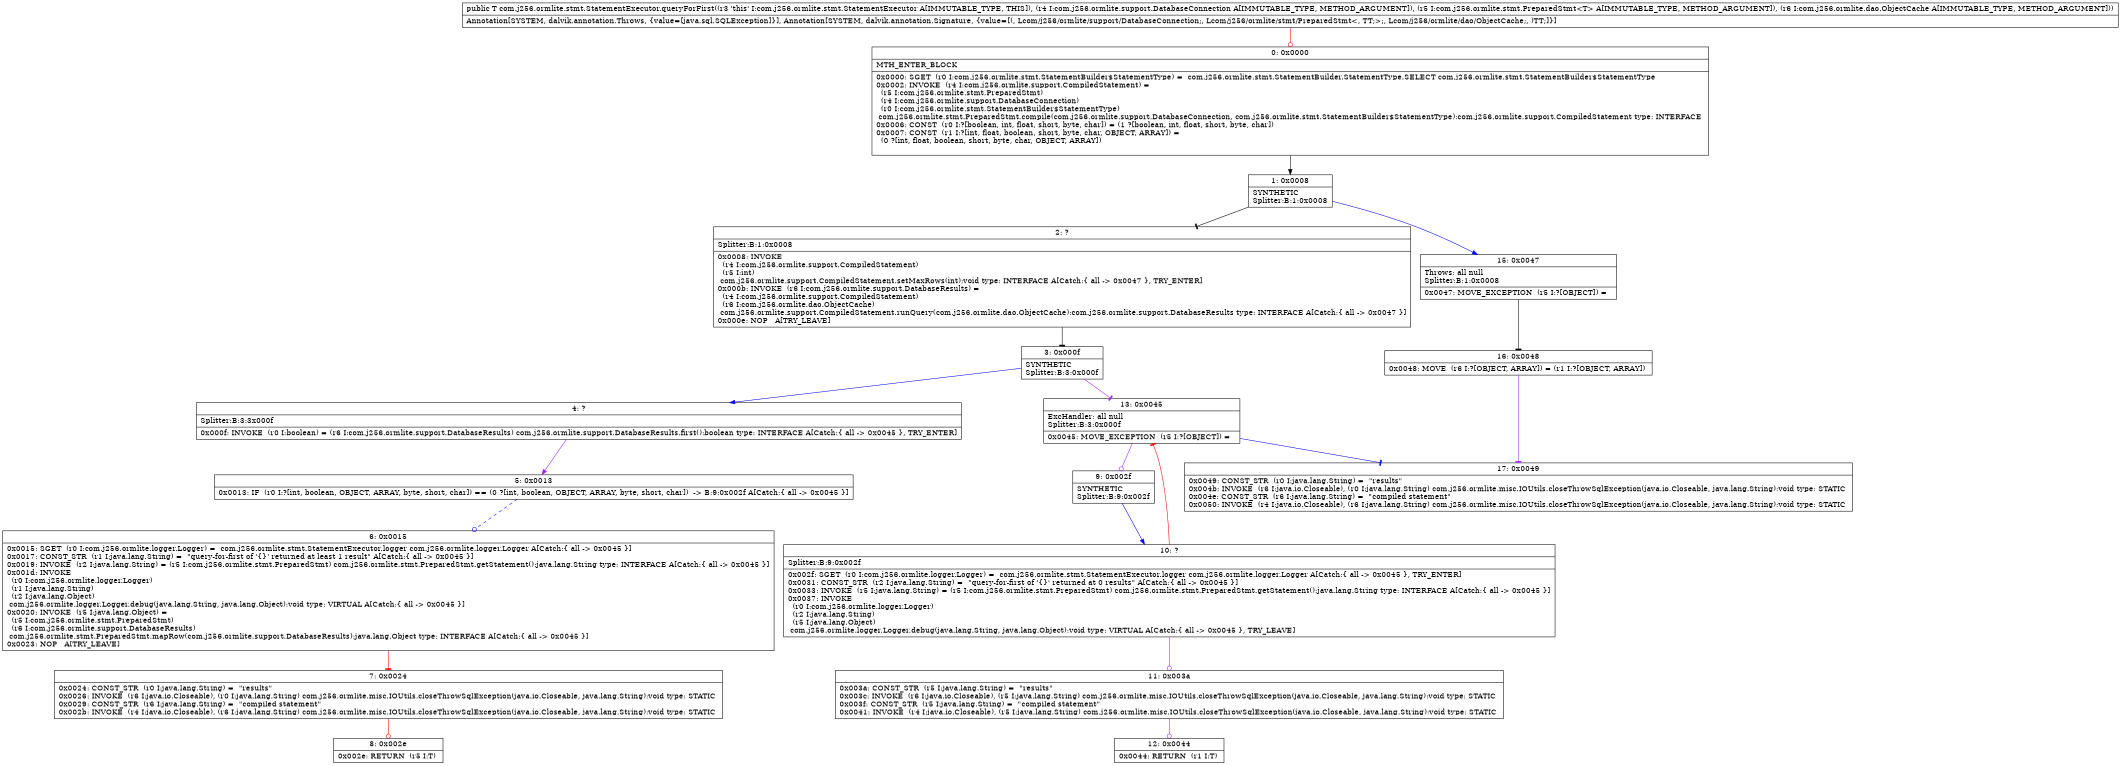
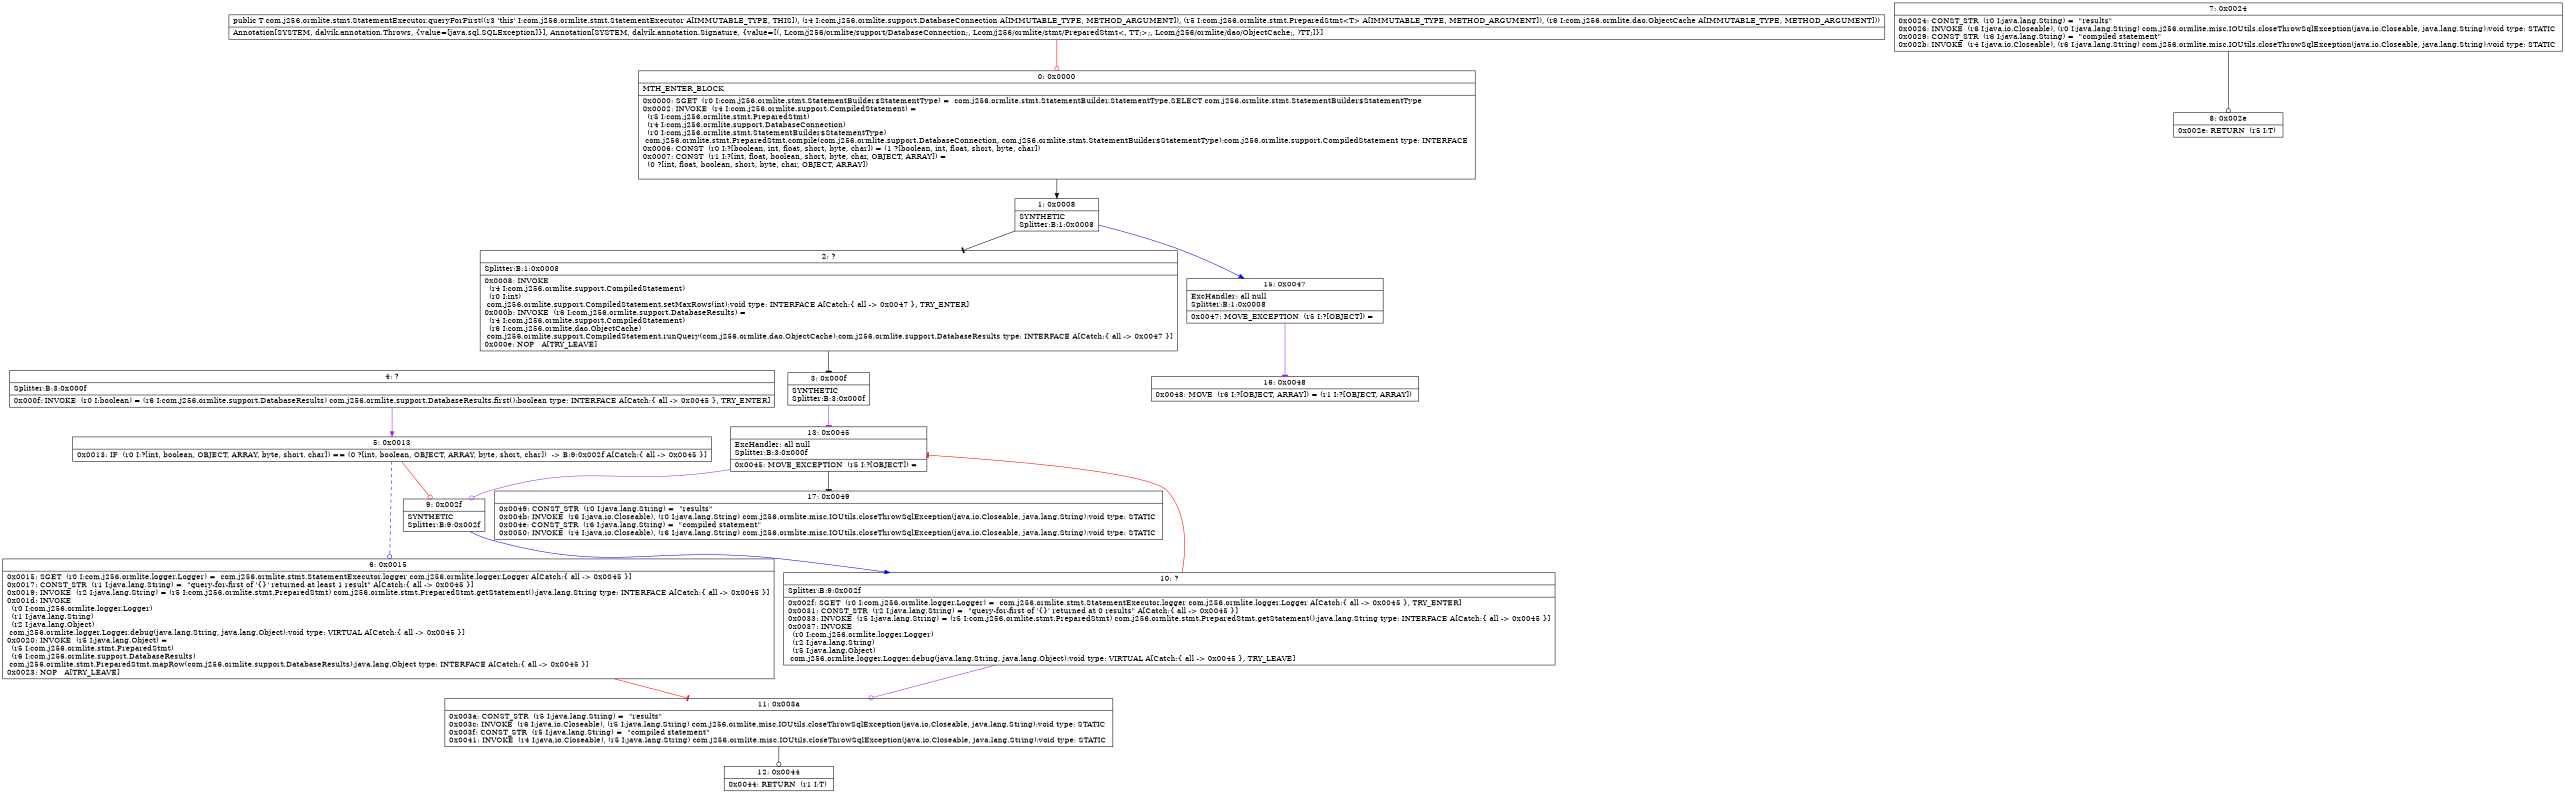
(736, 273) -> (503, 297)
(1454, 273) -> (1229, 297)
(1518, 324) -> (1285, 349)
(878, 385) -> none
(1518, 418) -> none
(237, 421) -> (50, 389)
(1309, 450) -> (829, 480)
none -> (415, 478)
(388, 659) -> (650, 688)
(388, 726) -> (2228, 80)
(1169, 726) -> (779, 754)
